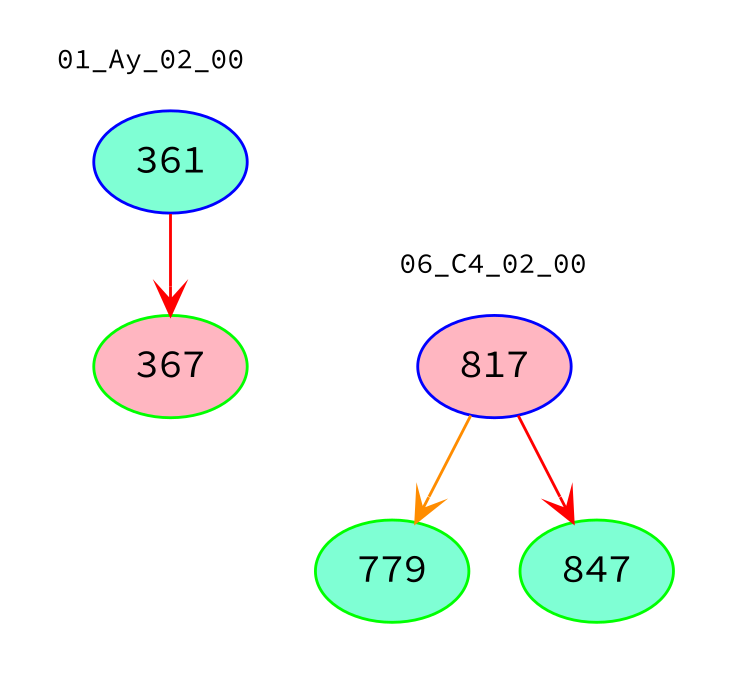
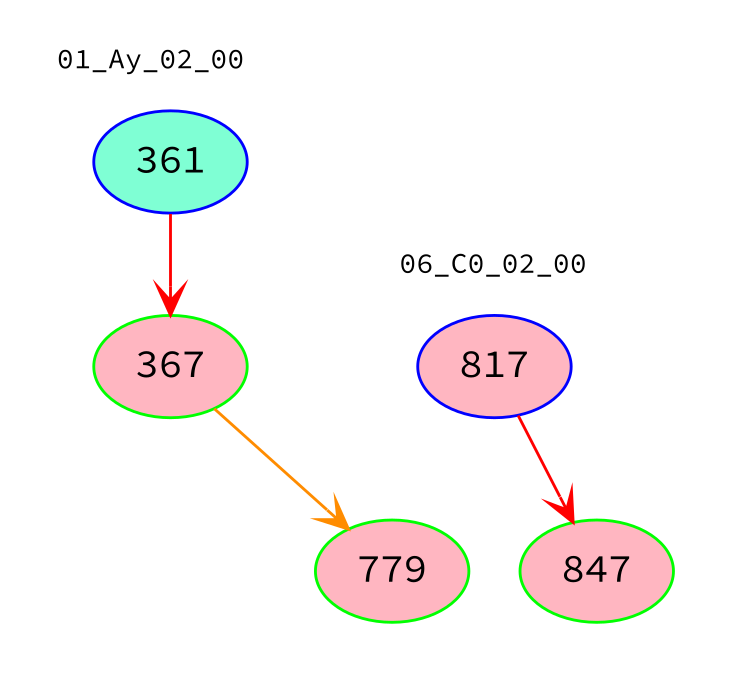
(494, 266) -> (494, 266)
(450, 456) -> (271, 459)
(392, 571) -> (392, 571)
(597, 571) -> (597, 571)
